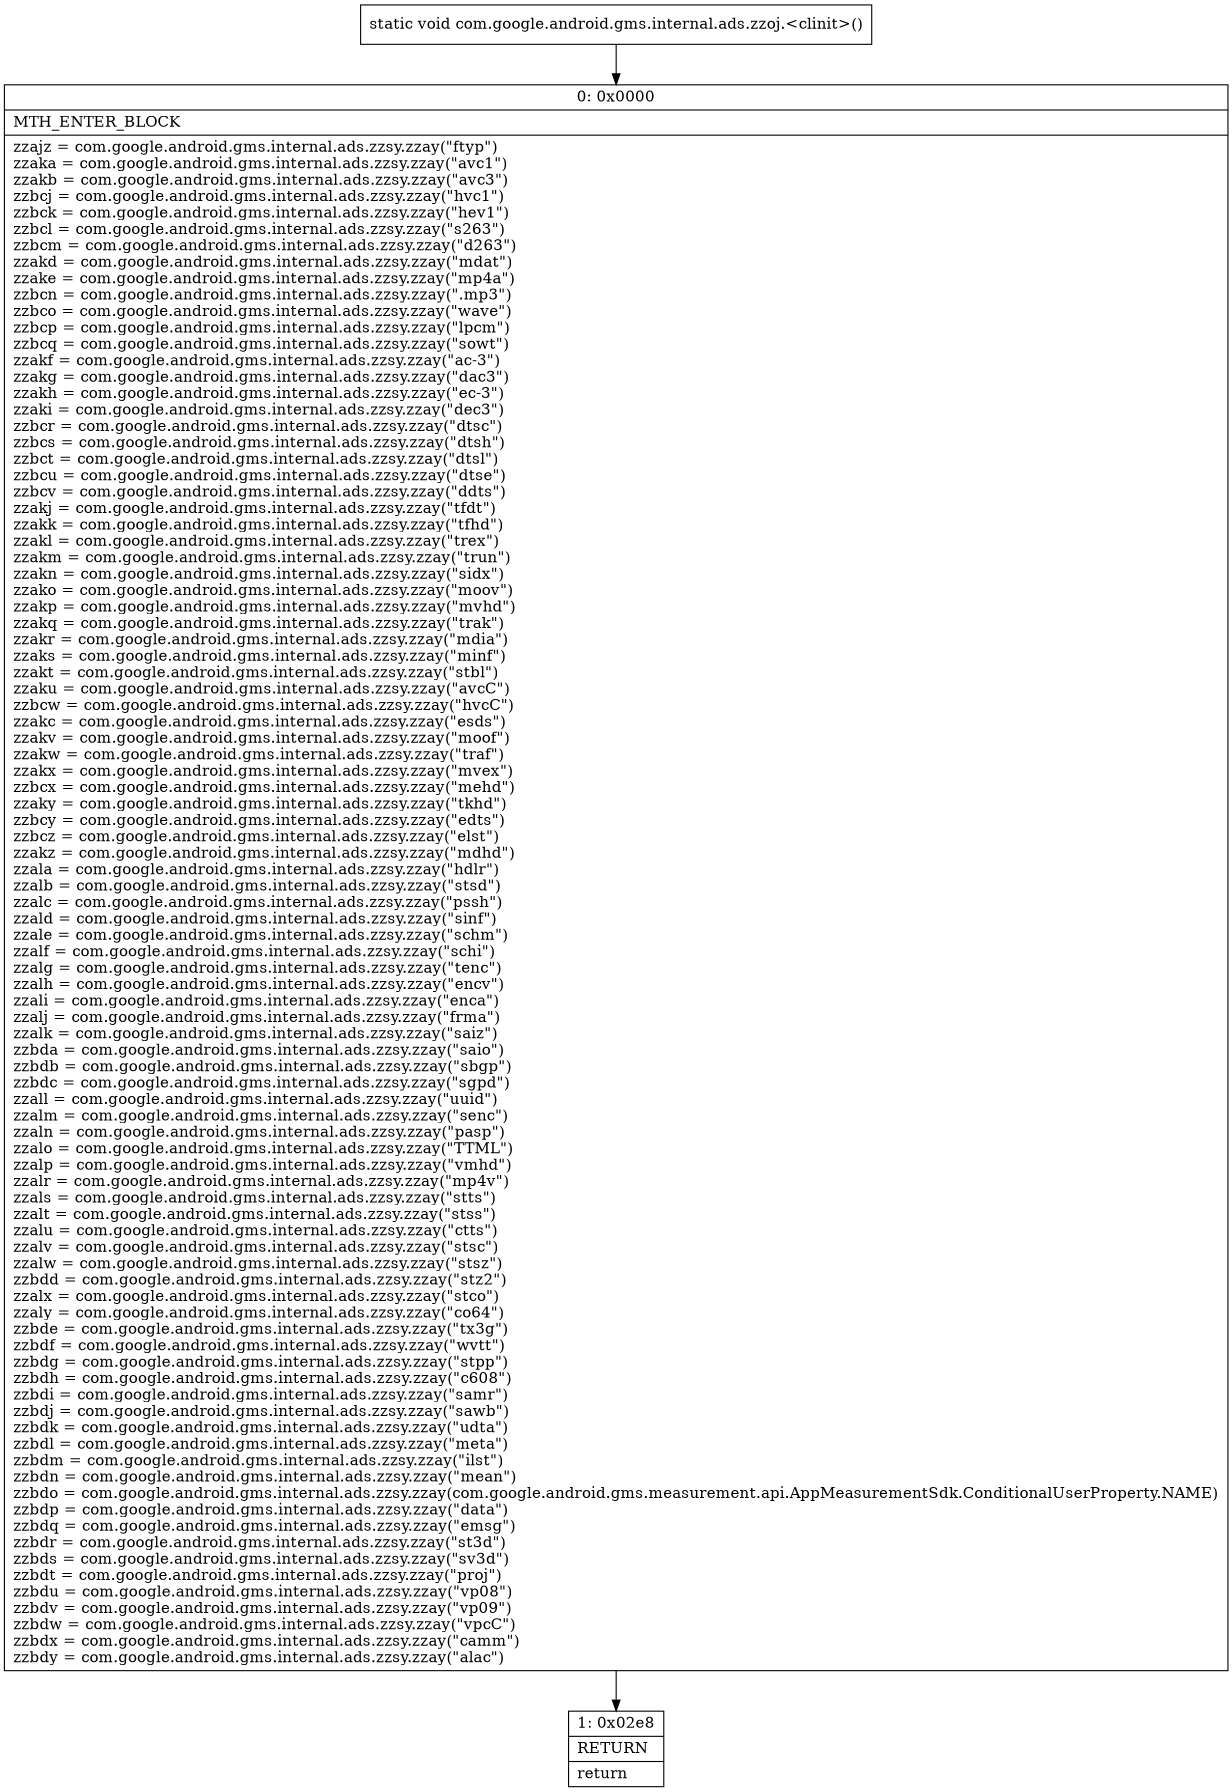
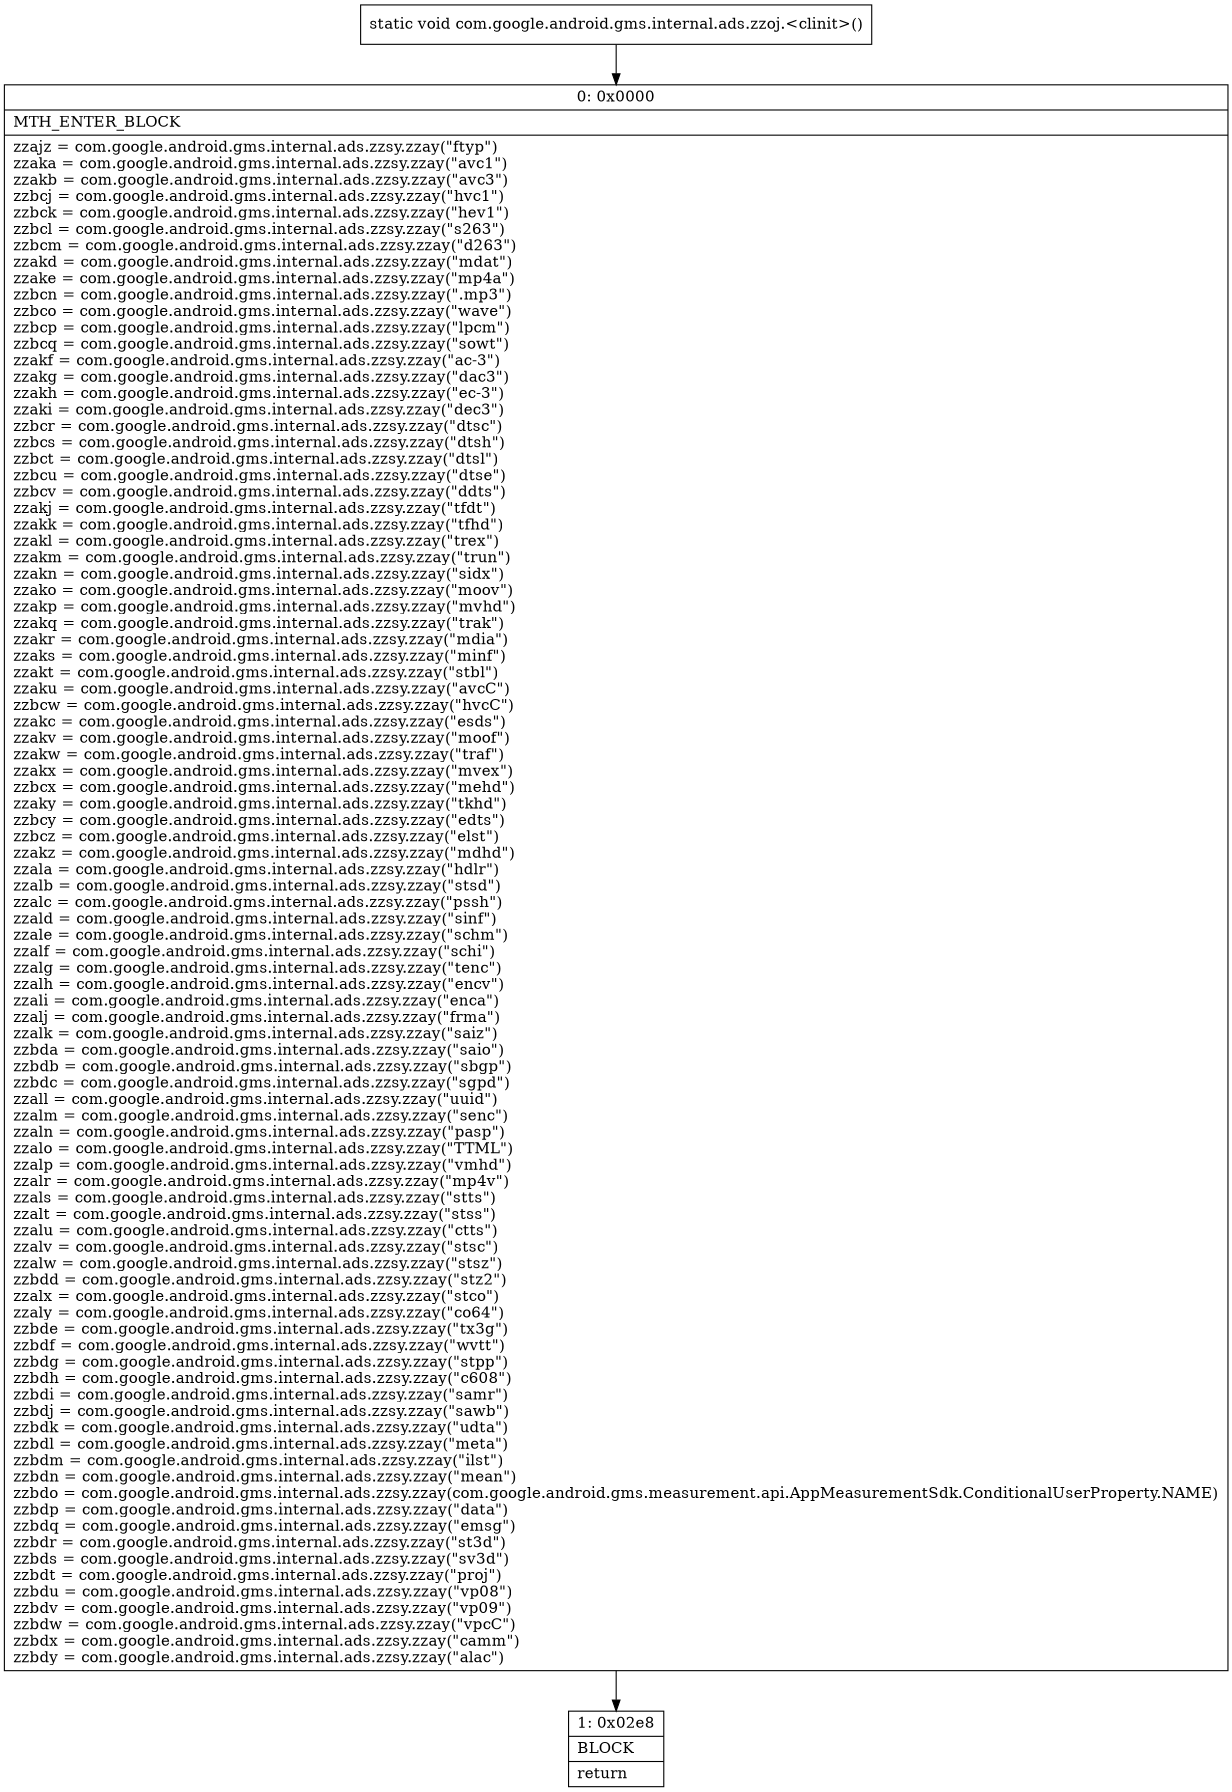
(613, 1748) -> (606, 1748)
